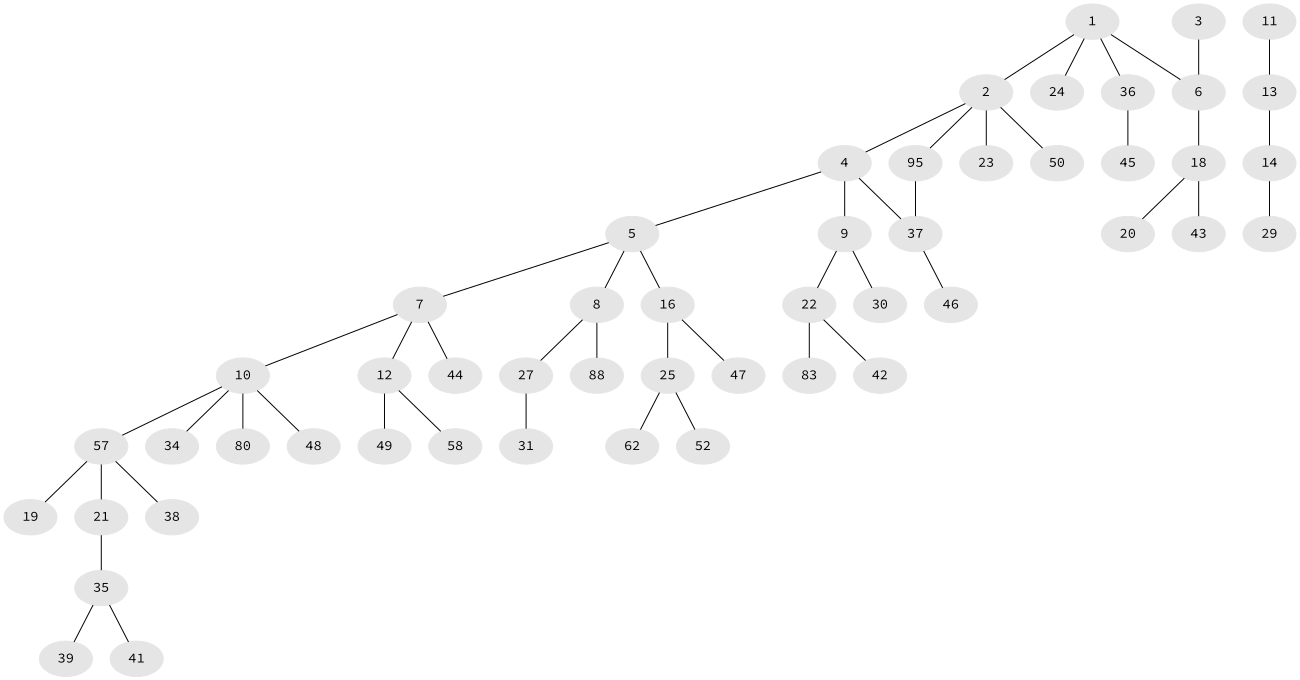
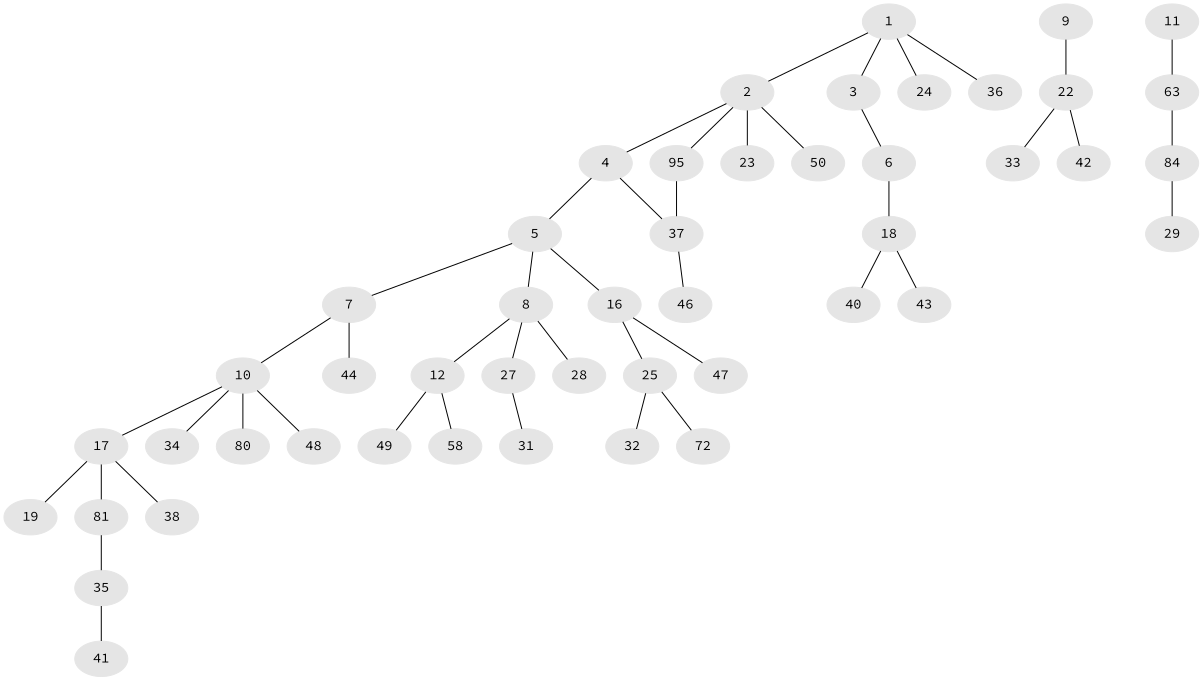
(1146, 57) -> (871, 57)
(1269, 92) -> (1172, 92)
(1128, 163) -> none
(1269, 163) -> (1172, 163)
(845, 199) -> none
(1128, 234) -> (854, 305)
(880, 305) -> none
(402, 340) -> (482, 340)
(597, 376) -> (579, 376)
(809, 376) -> (1013, 163)
(101, 446) -> (101, 446)
(632, 446) -> (632, 446)
(703, 446) -> (703, 446)
(101, 517) -> (101, 517)
(66, 659) -> none
